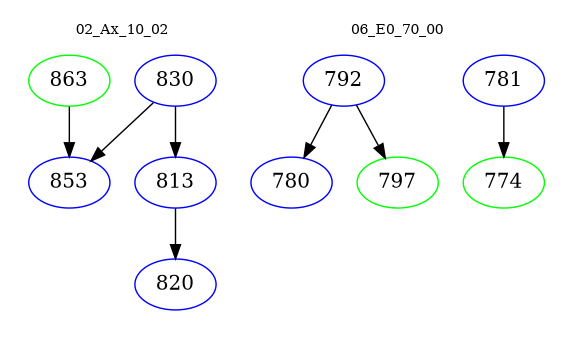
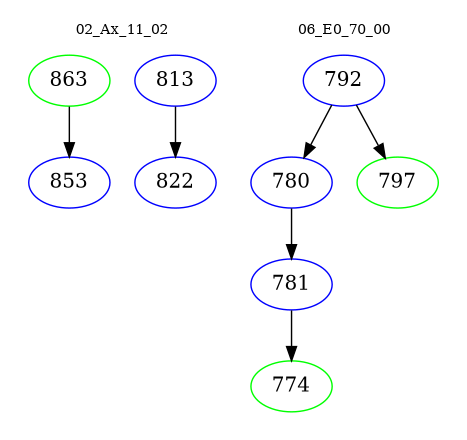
(122, 30) -> (122, 30)
(175, 81) -> none
none -> (292, 227)
(175, 284) -> (175, 183)
